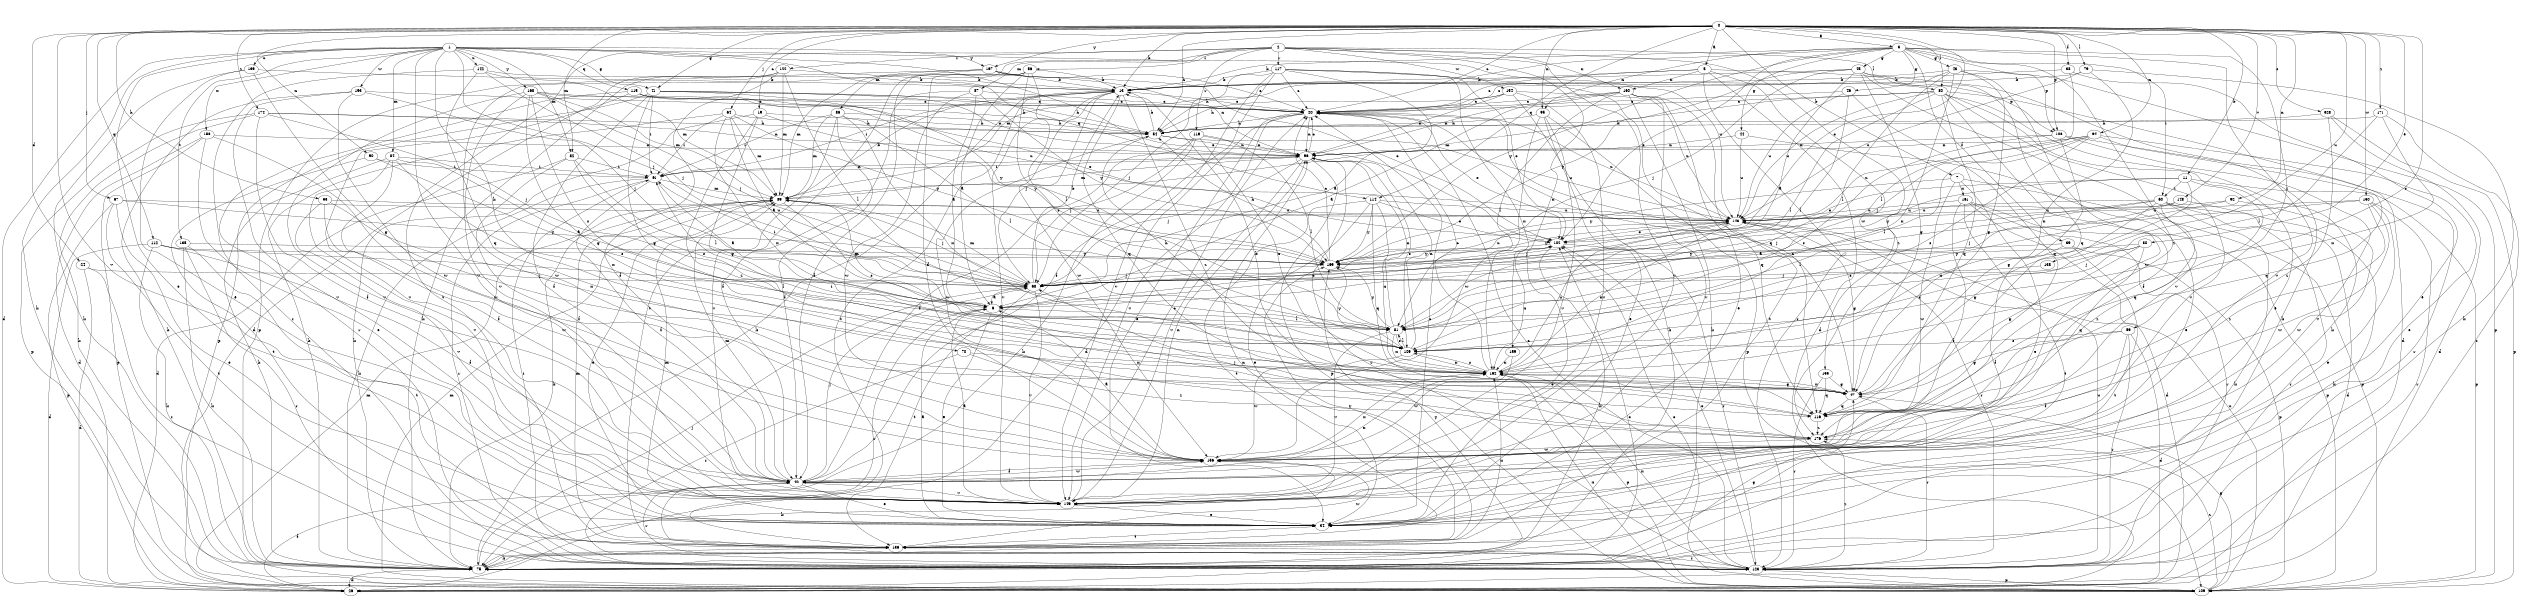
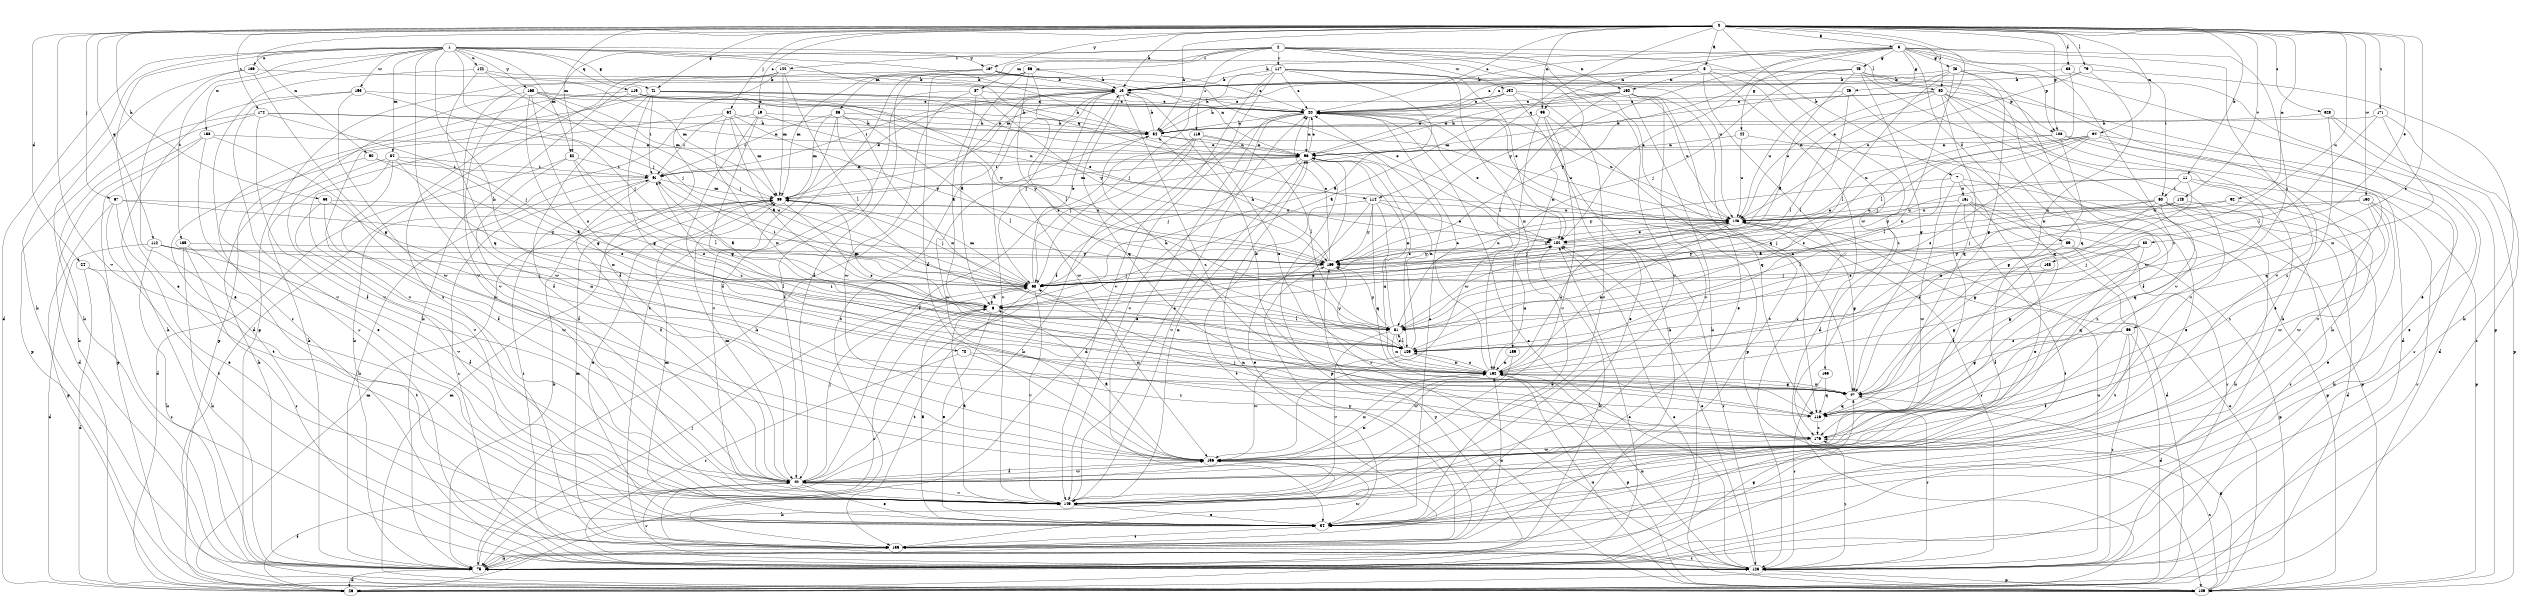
(1838, 384) -> (1950, 328)
